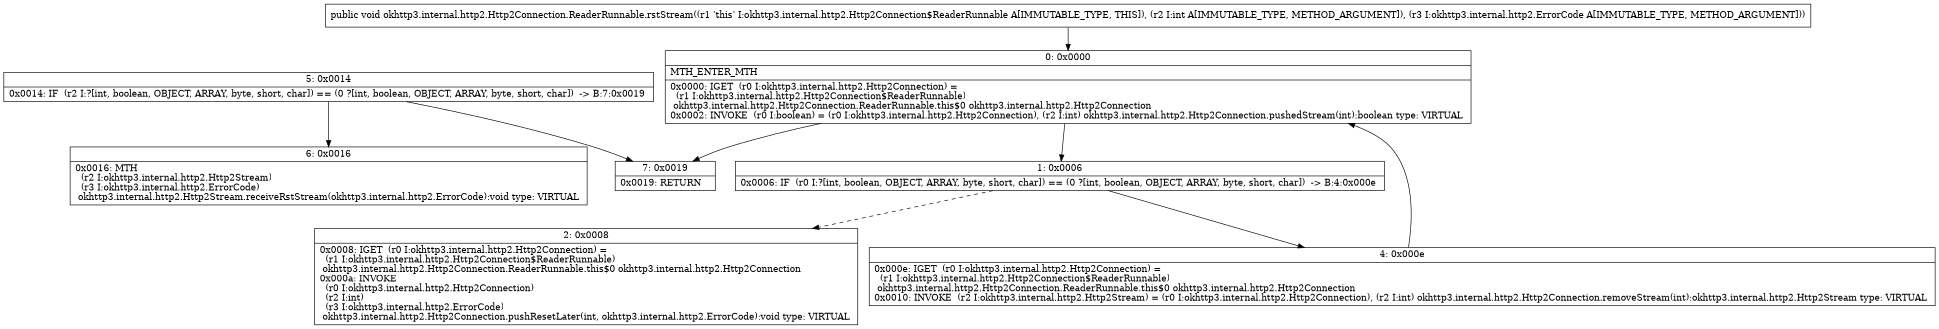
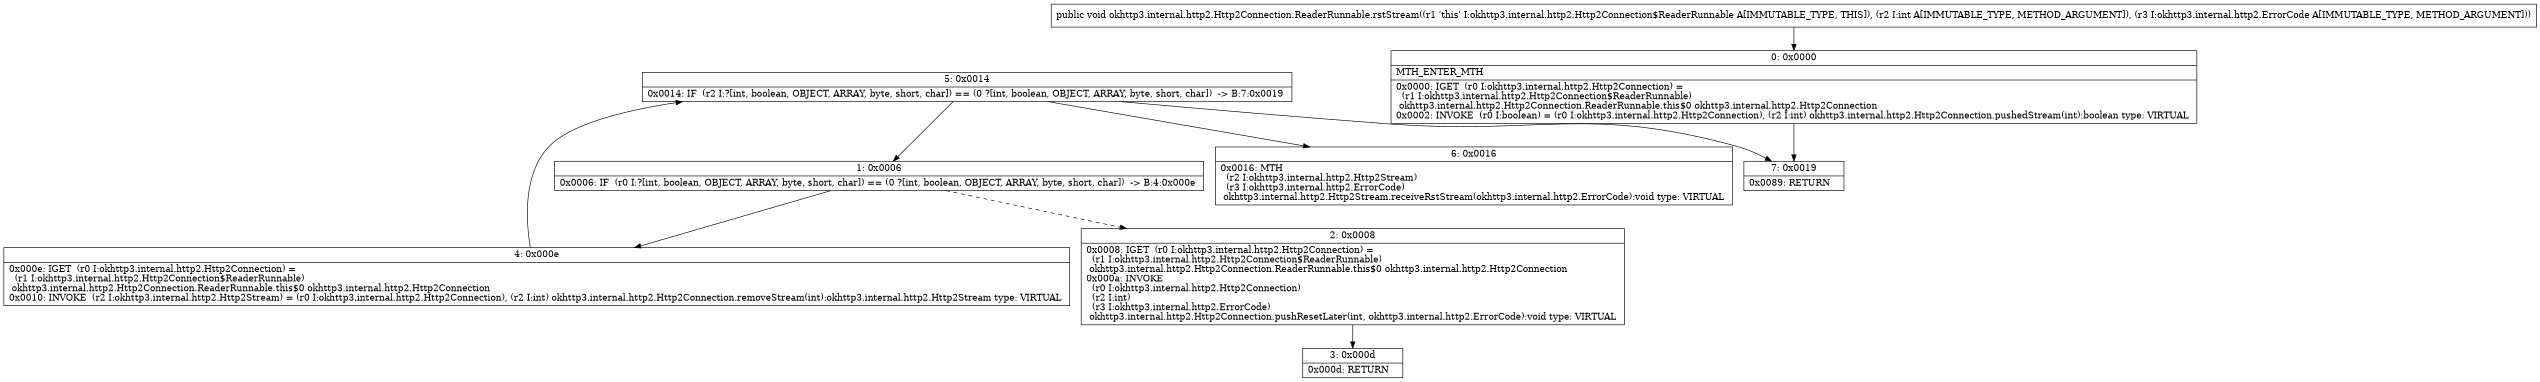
(1063, 139) -> (925, 129)
(1405, 175) -> (561, 137)
(665, 183) -> (1794, 183)
none -> (1353, 363)
